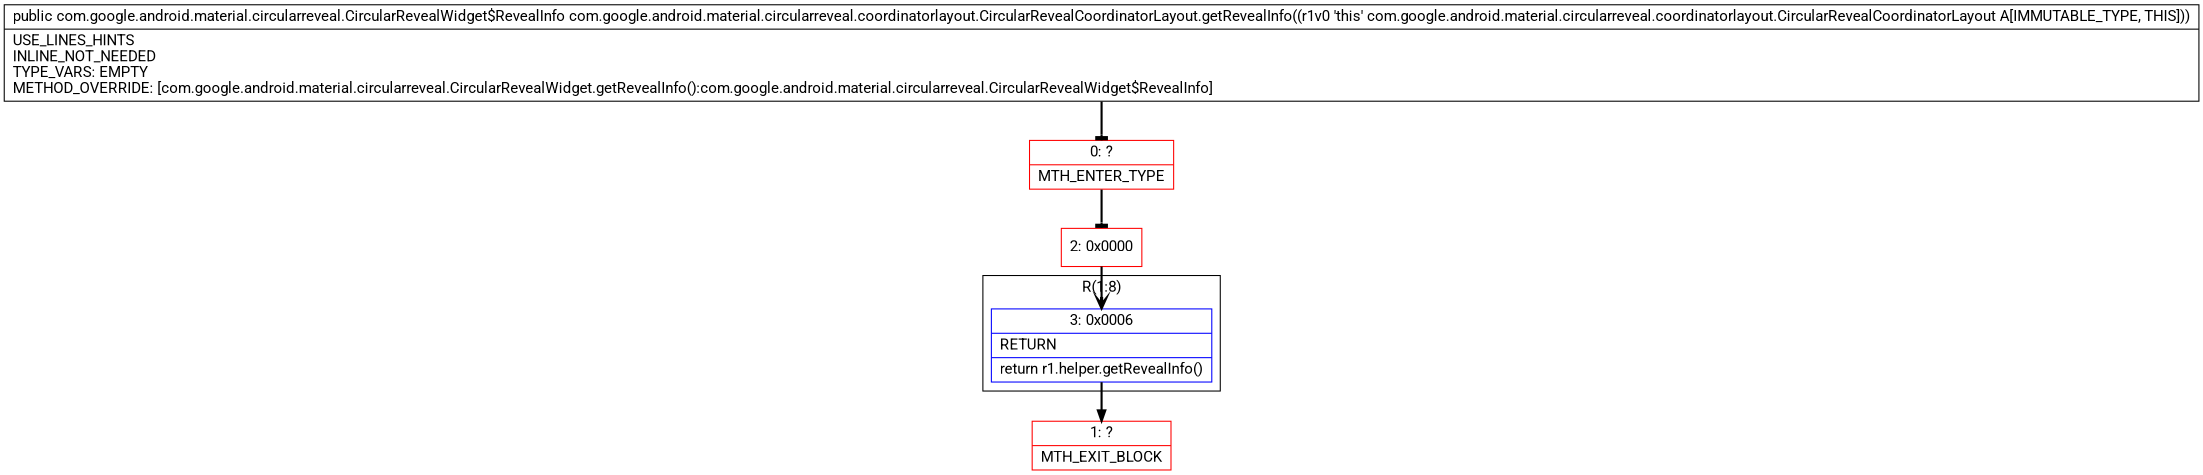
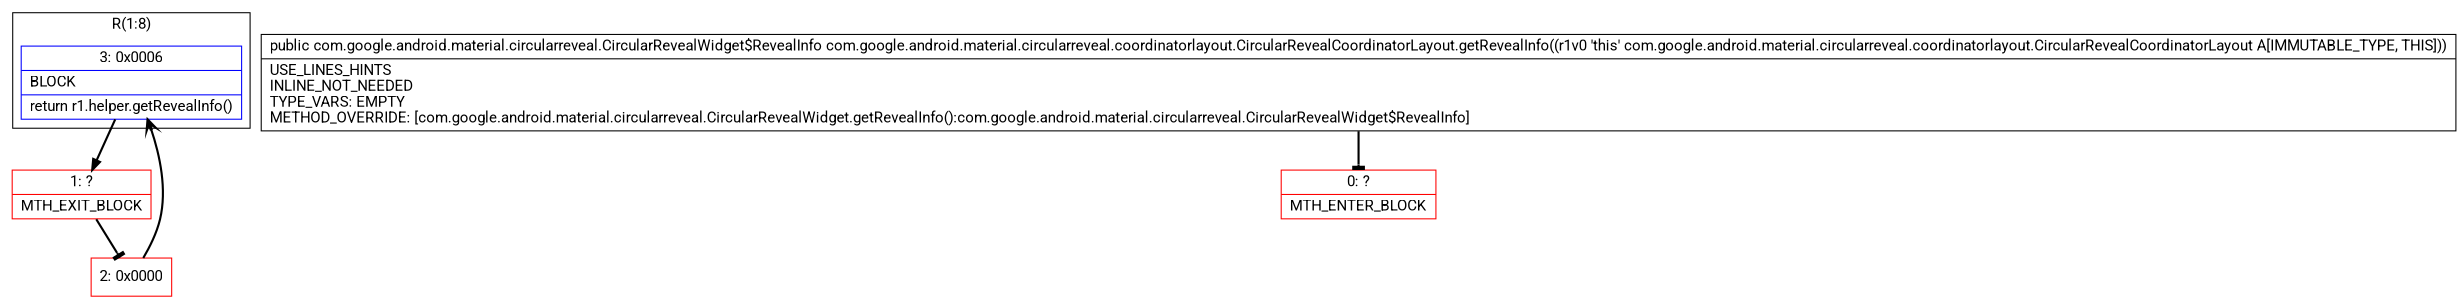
(1102, 176) -> (1359, 206)
(1102, 206) -> (107, 236)
(1028, 345) -> (53, 82)
